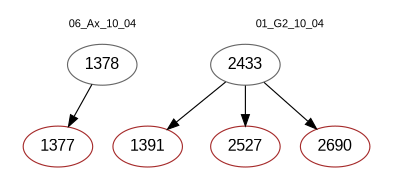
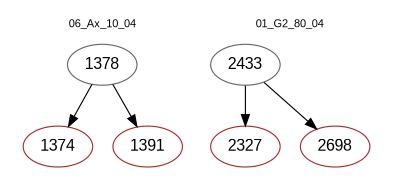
(290, 24) -> (290, 24)
(208, 96) -> (122, 100)
(58, 147) -> (58, 147)
(245, 147) -> (245, 147)
(335, 147) -> (335, 147)
